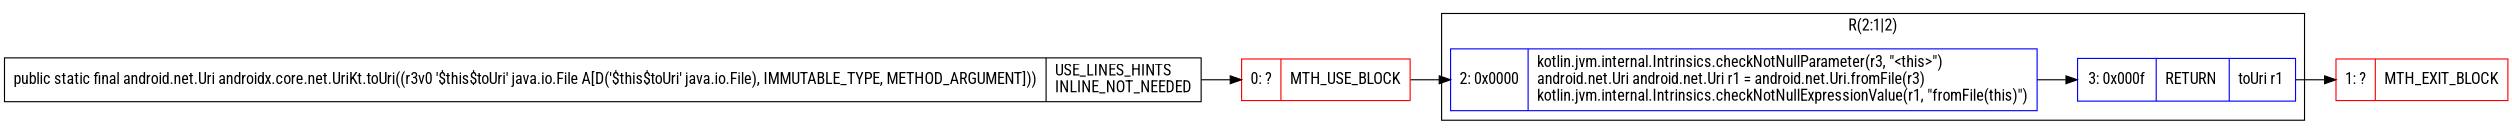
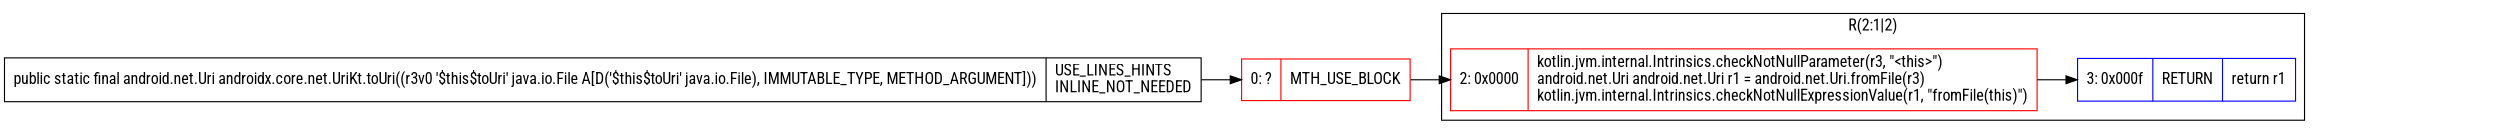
(2261, 79) -> (2259, 79)
(1744, 80) -> (1744, 80)
(2422, 80) -> none
